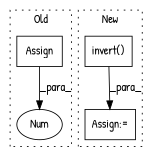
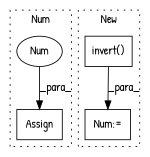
(41, 20) -> (41, 20)
(40, 84) -> (40, 84)
(110, 125) -> (108, 125)
